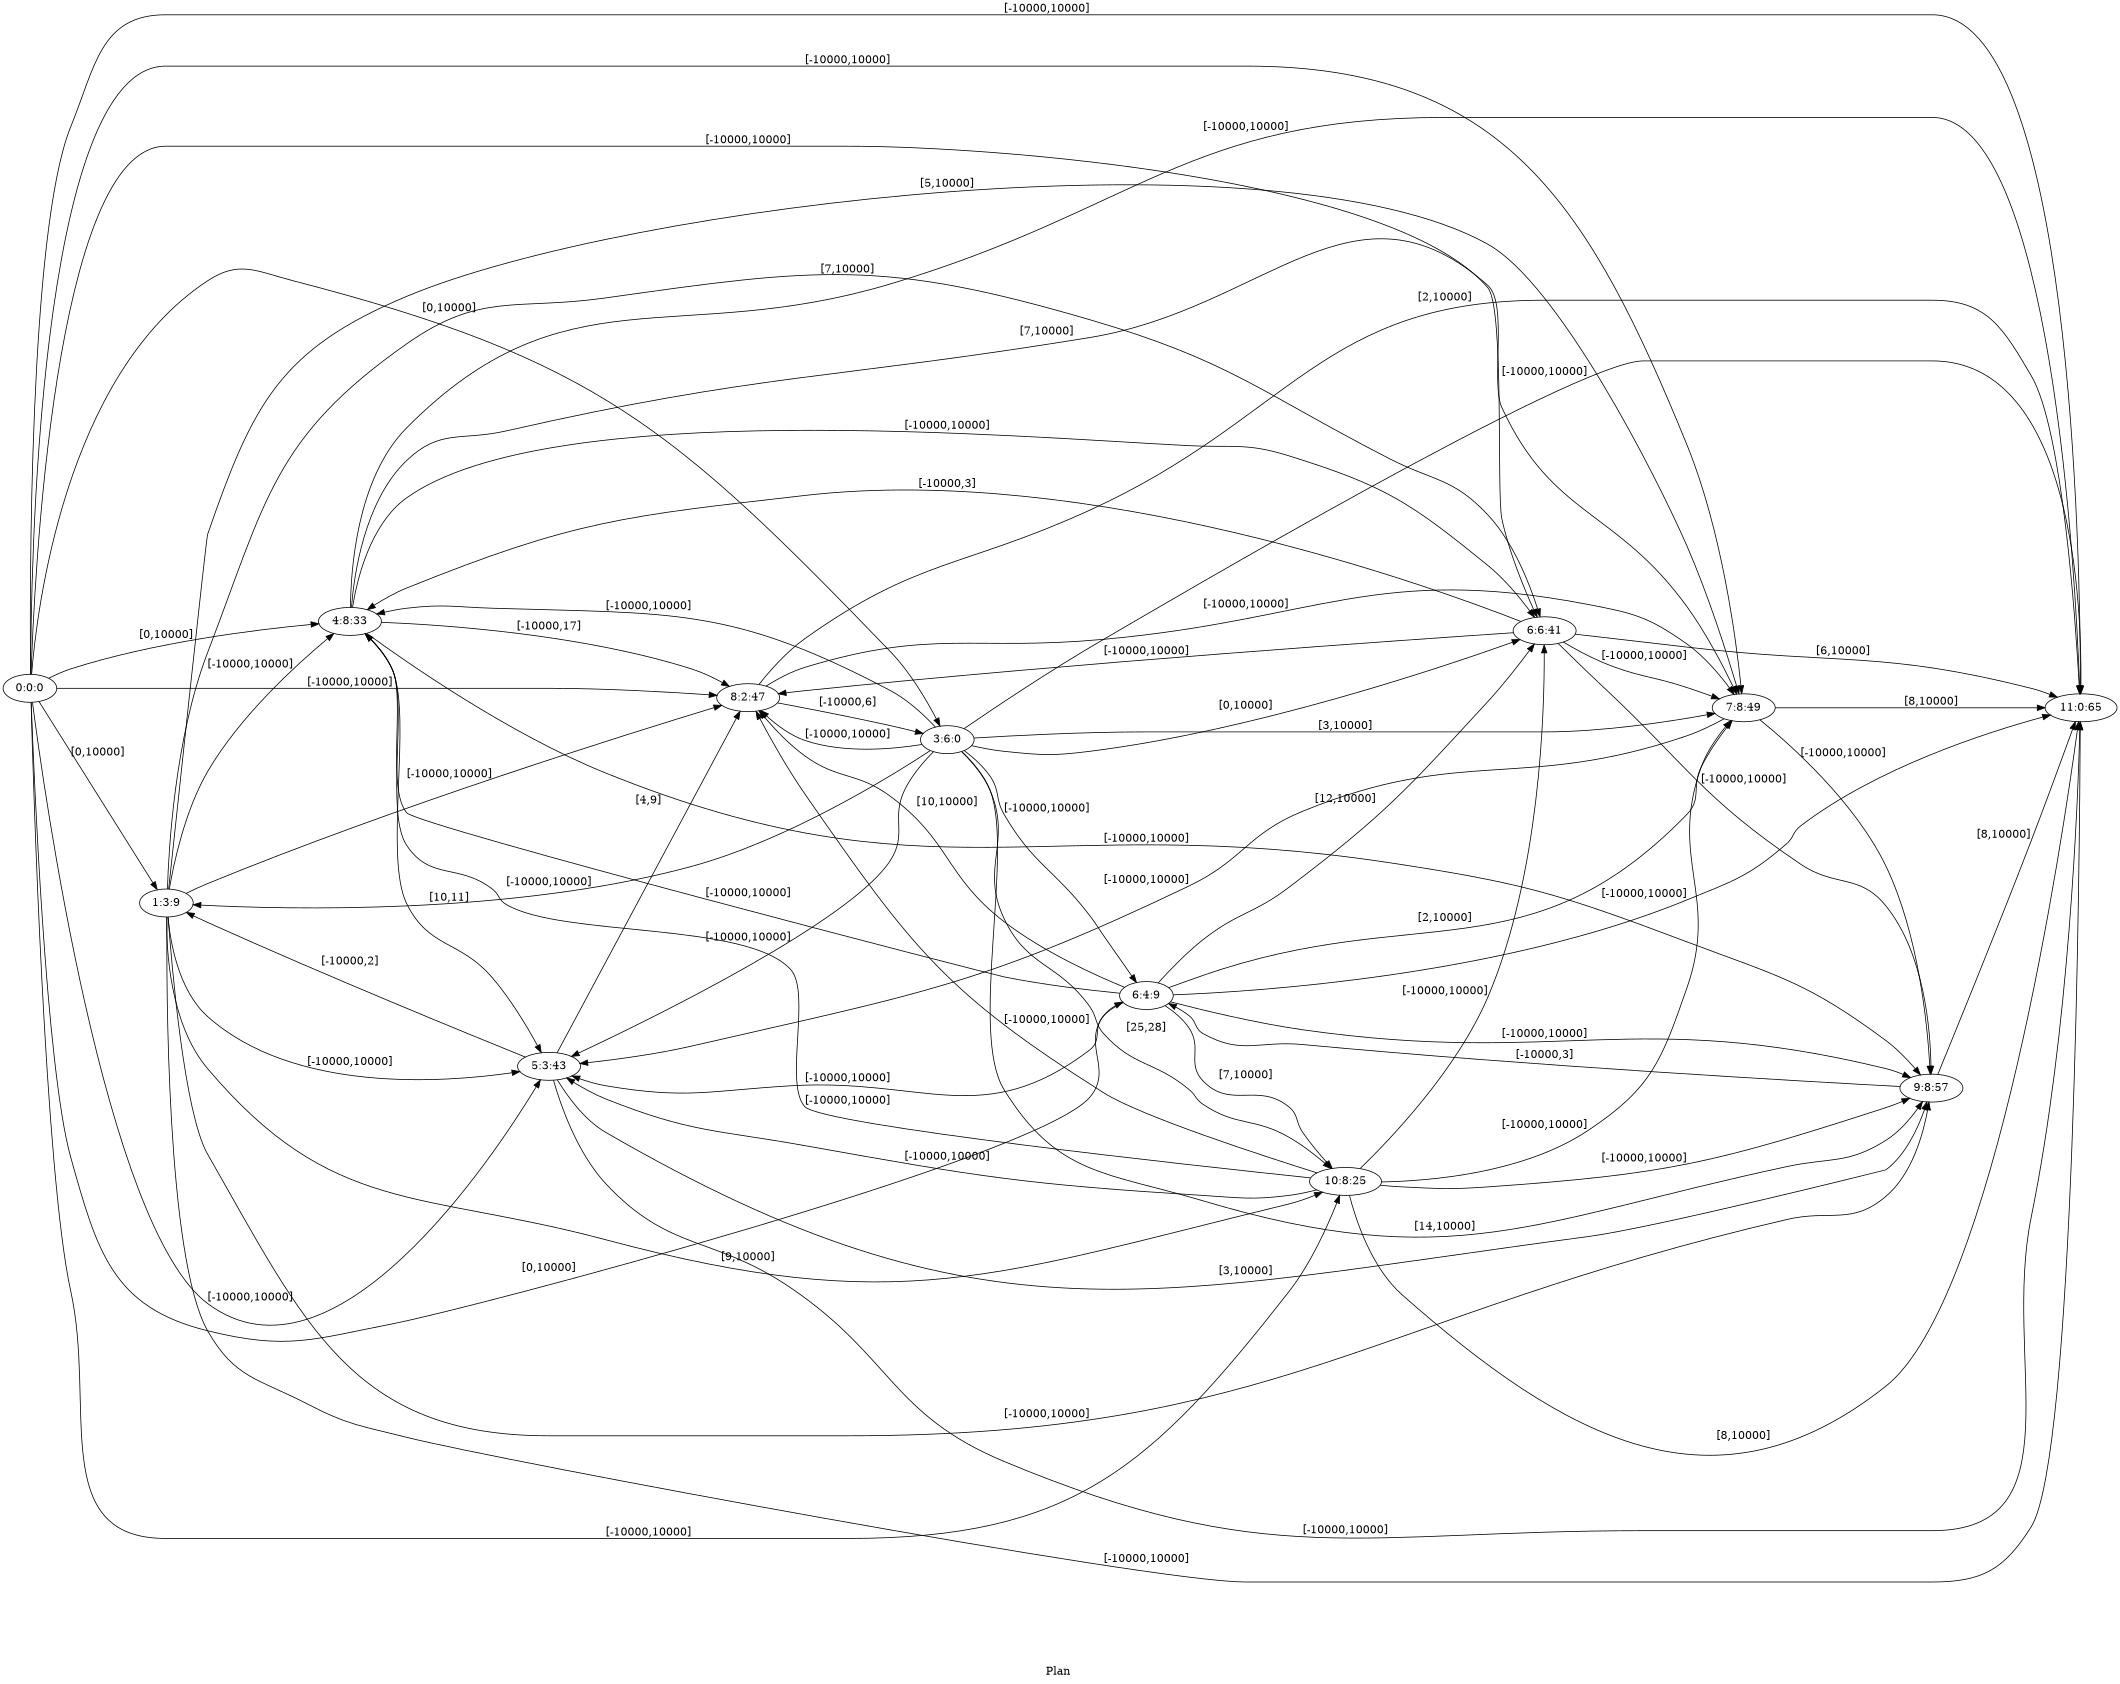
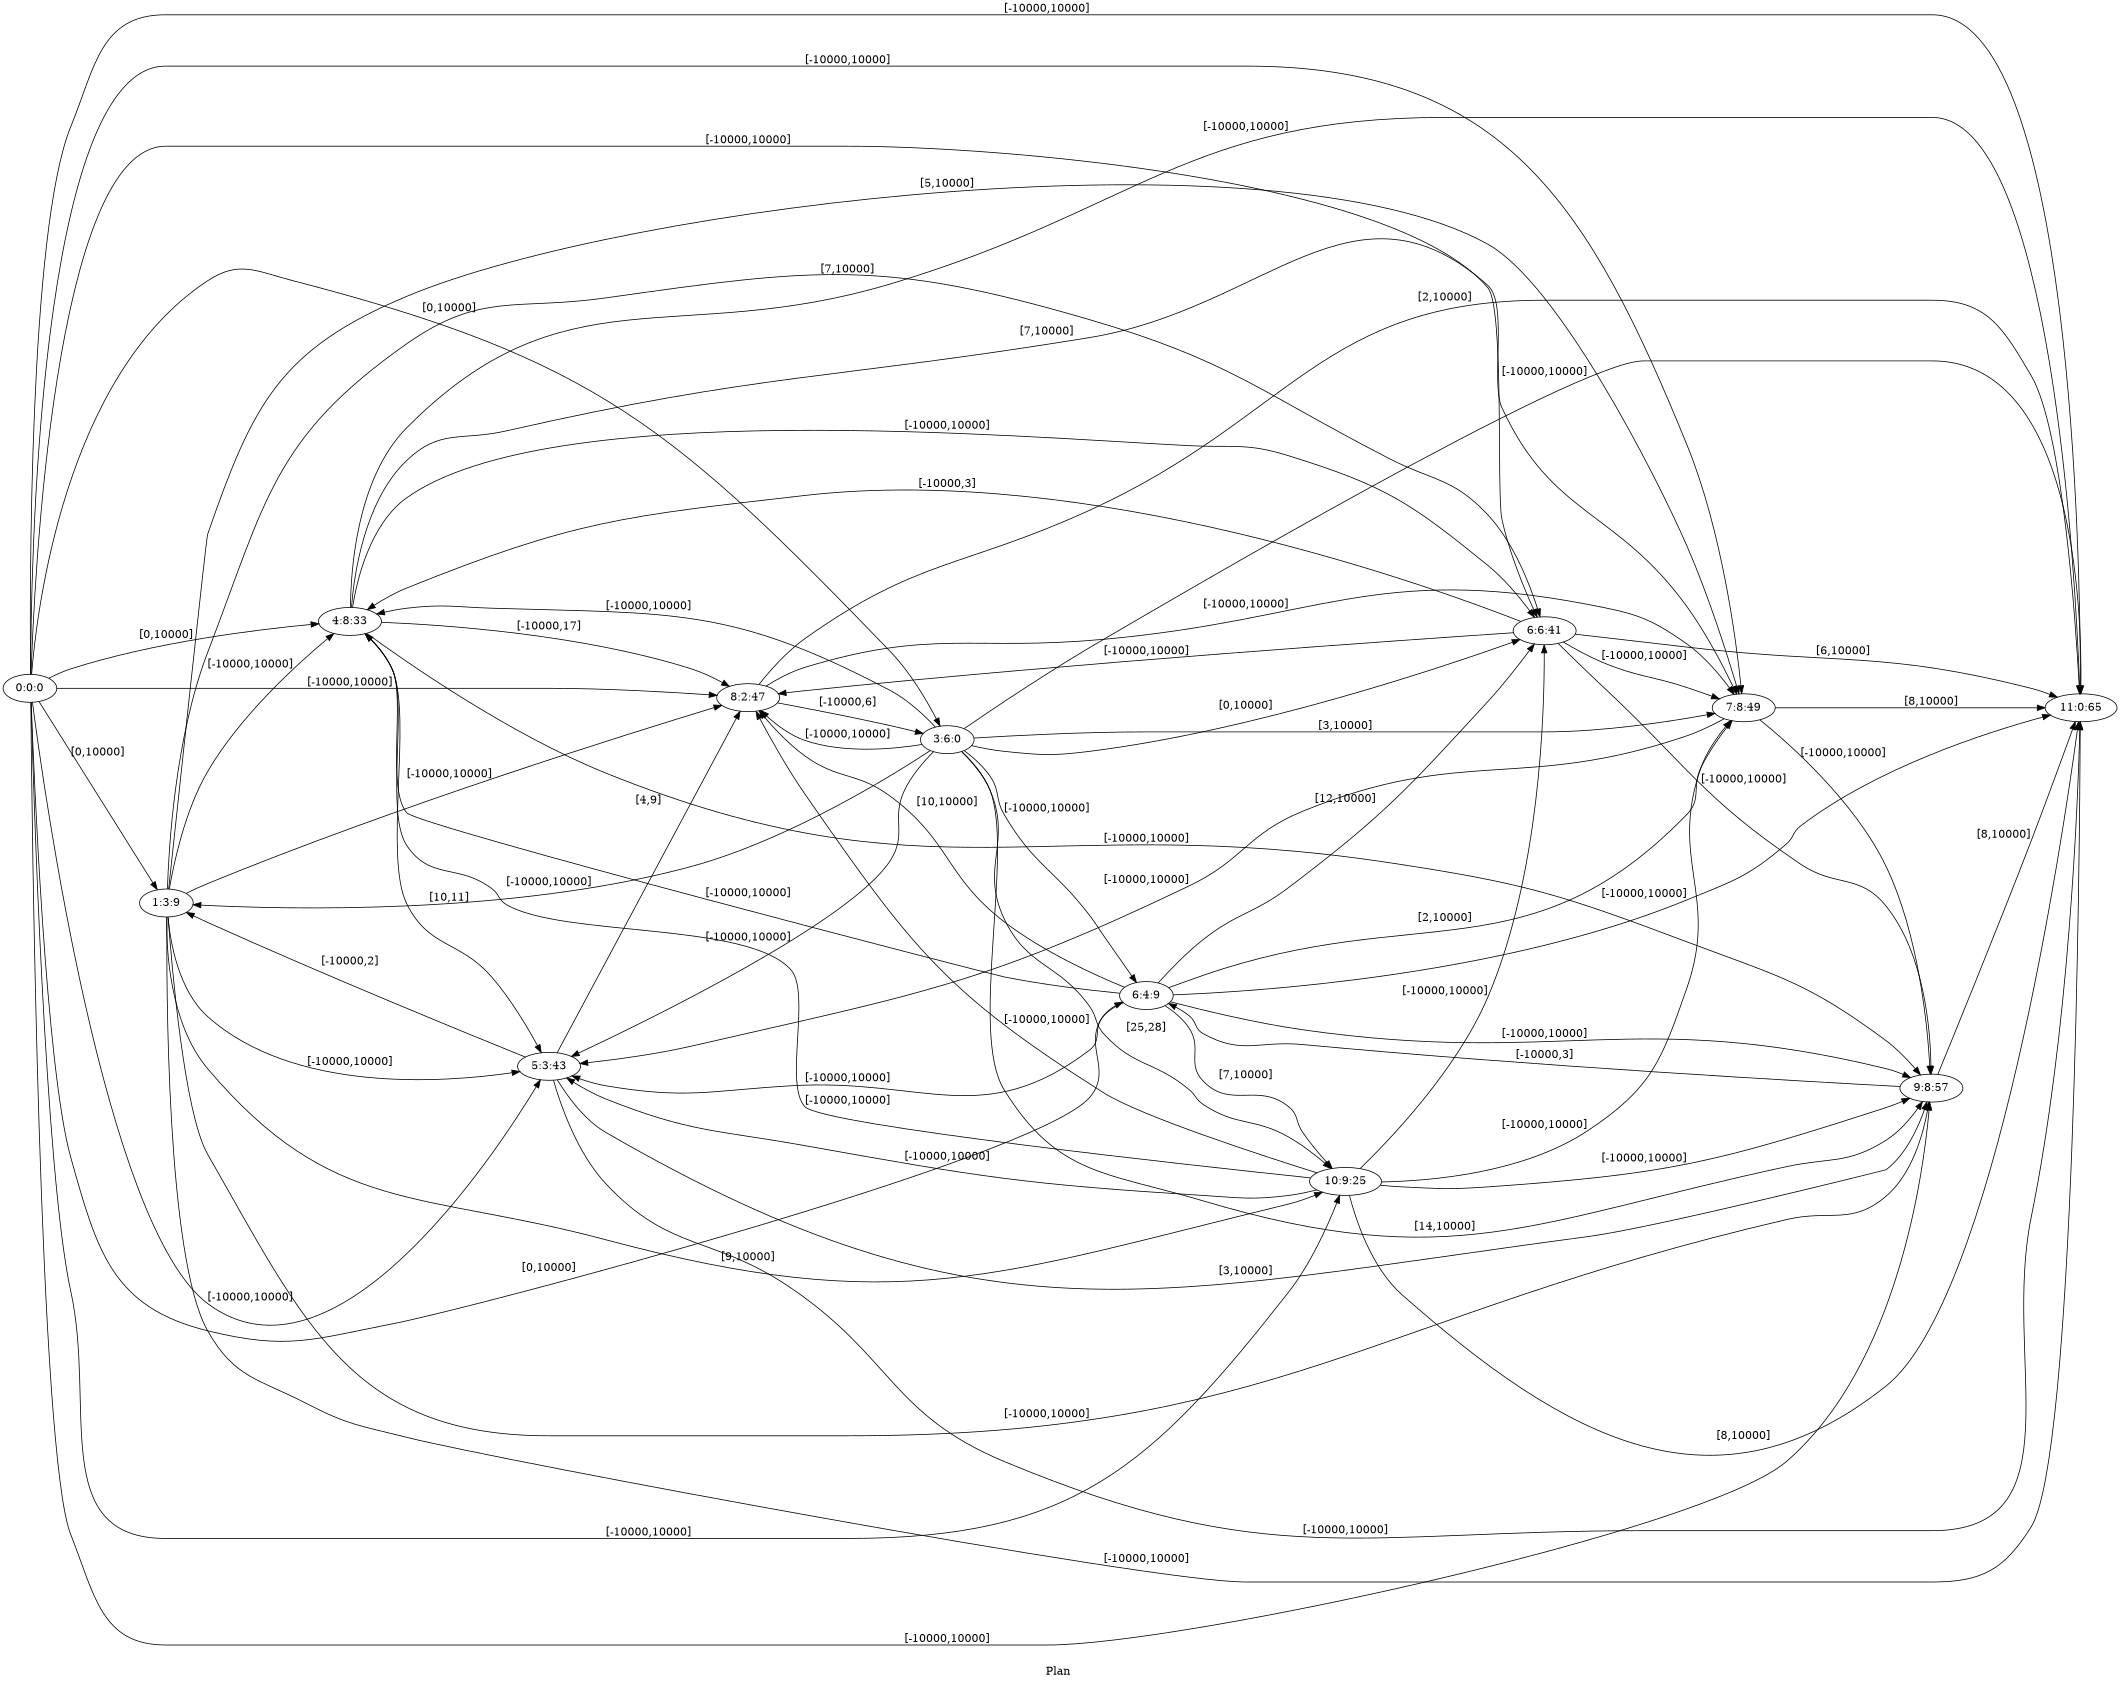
(1346, 1181) -> (1346, 1181)
none -> (687, 1645)
